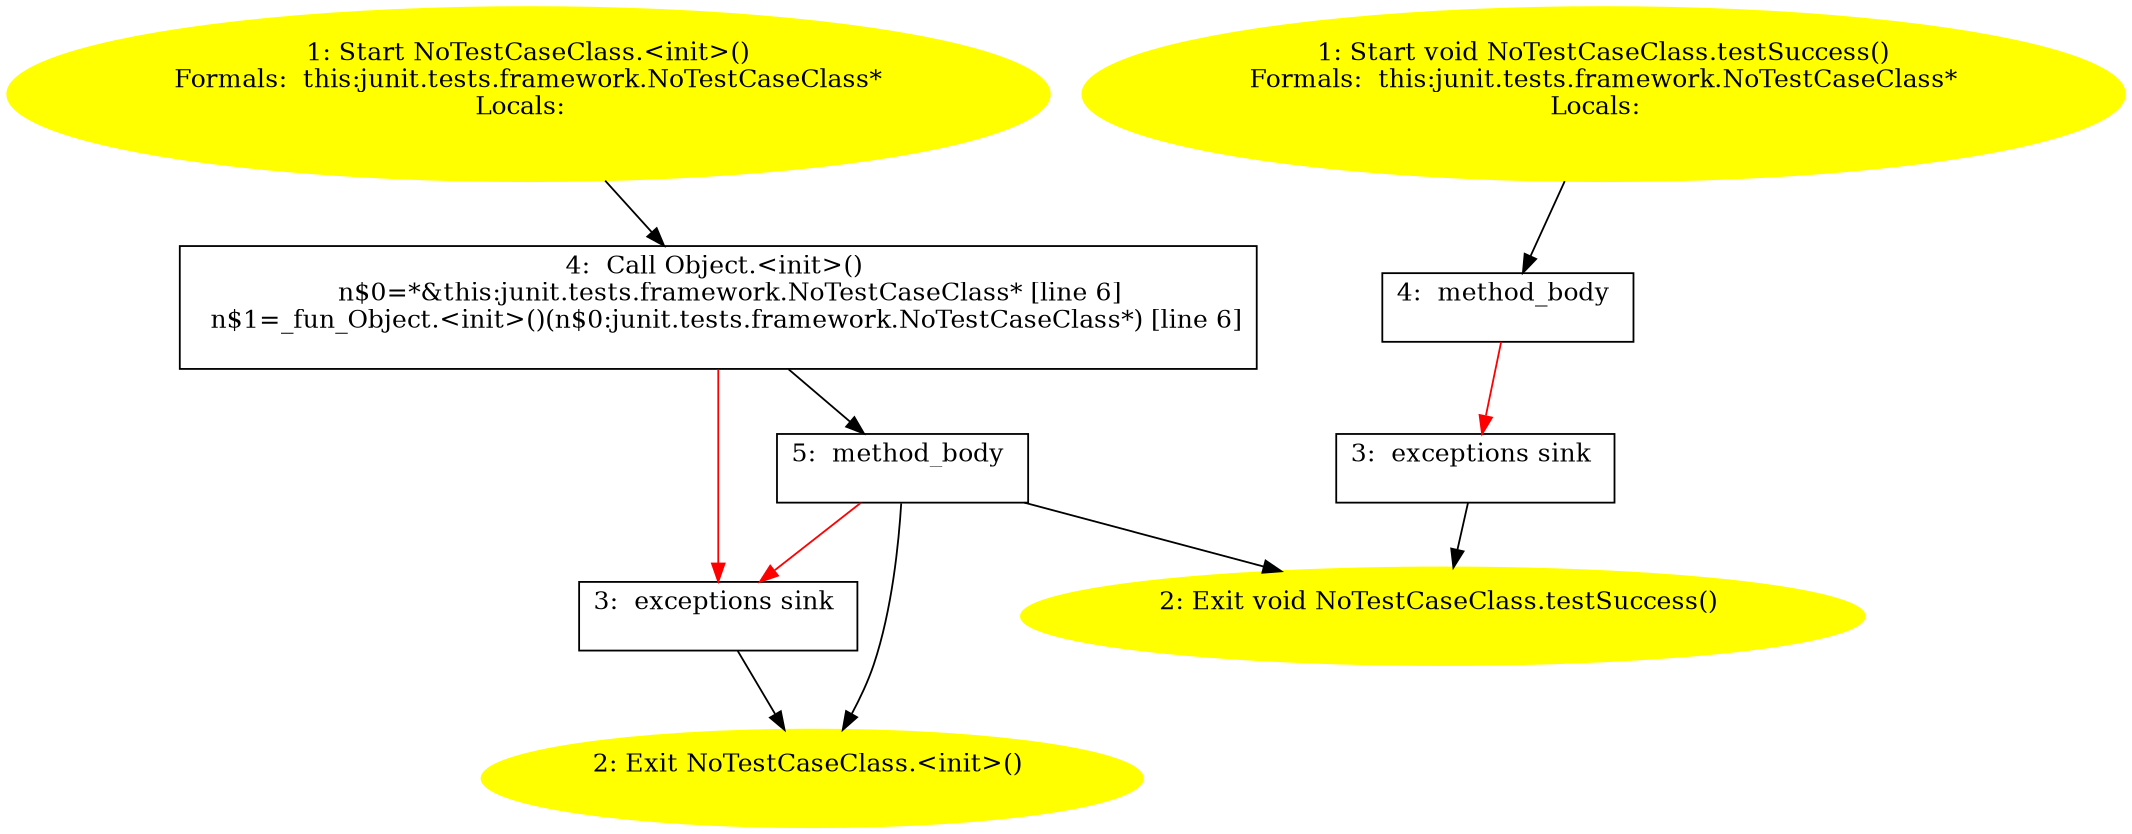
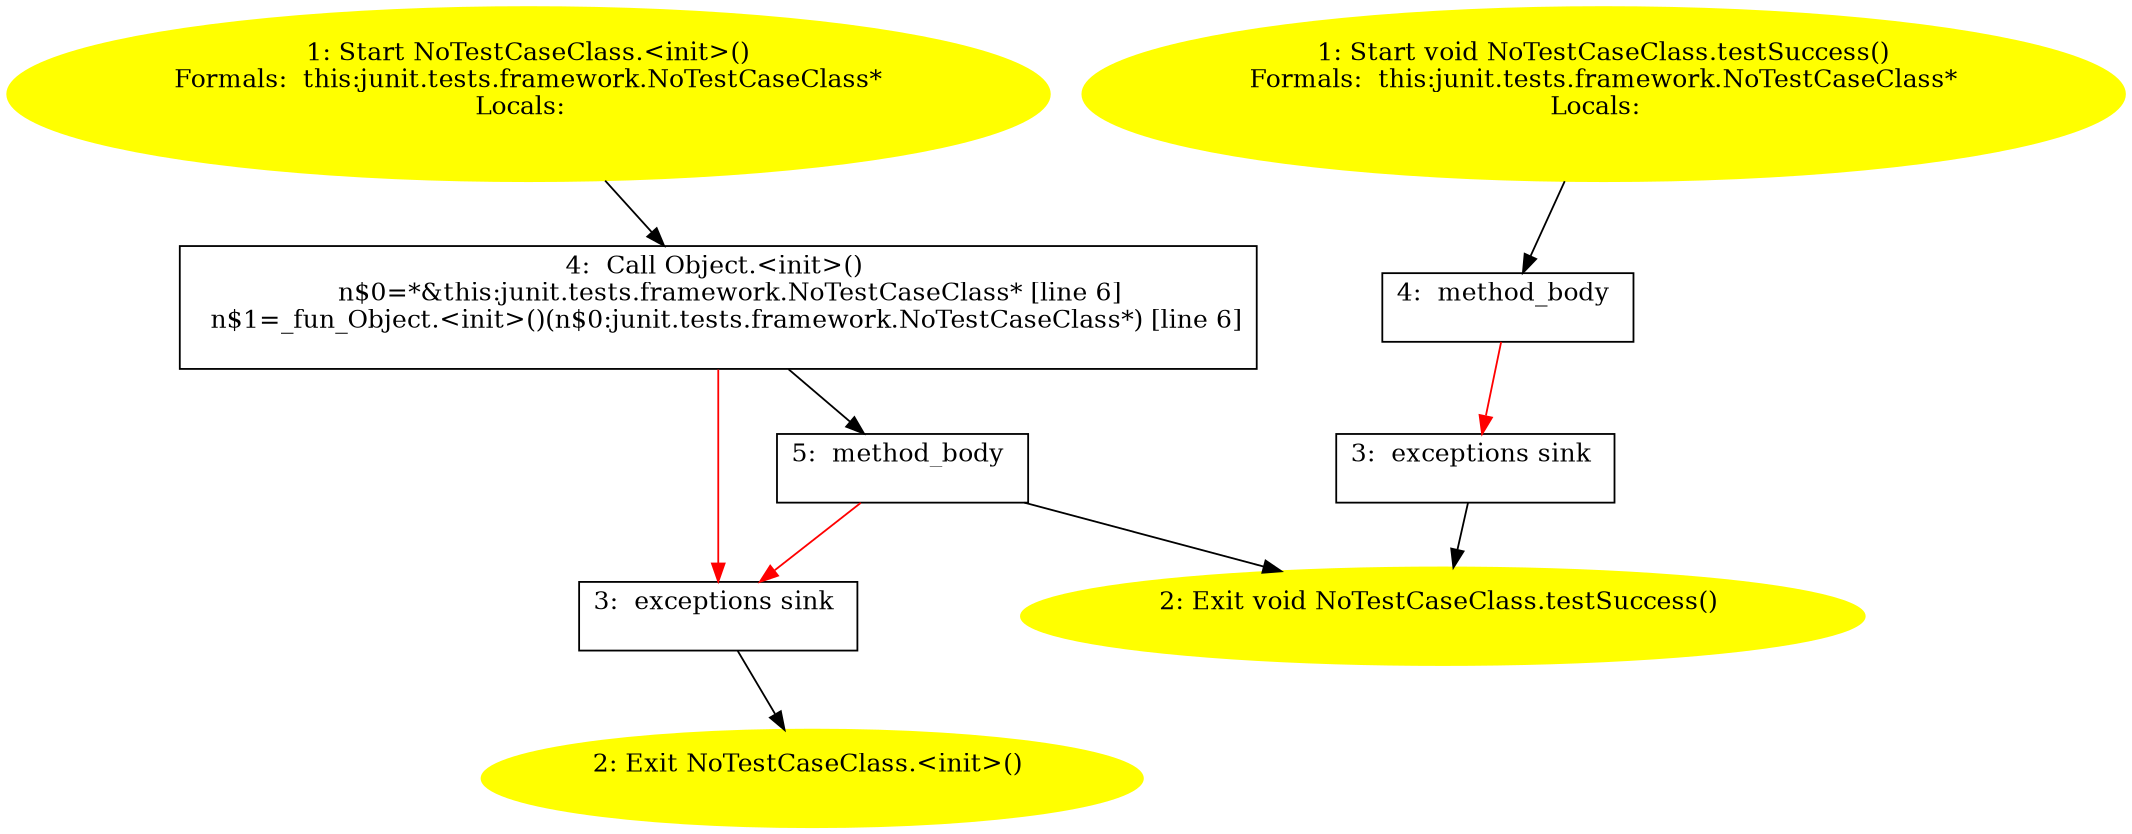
(888, 611) -> none
